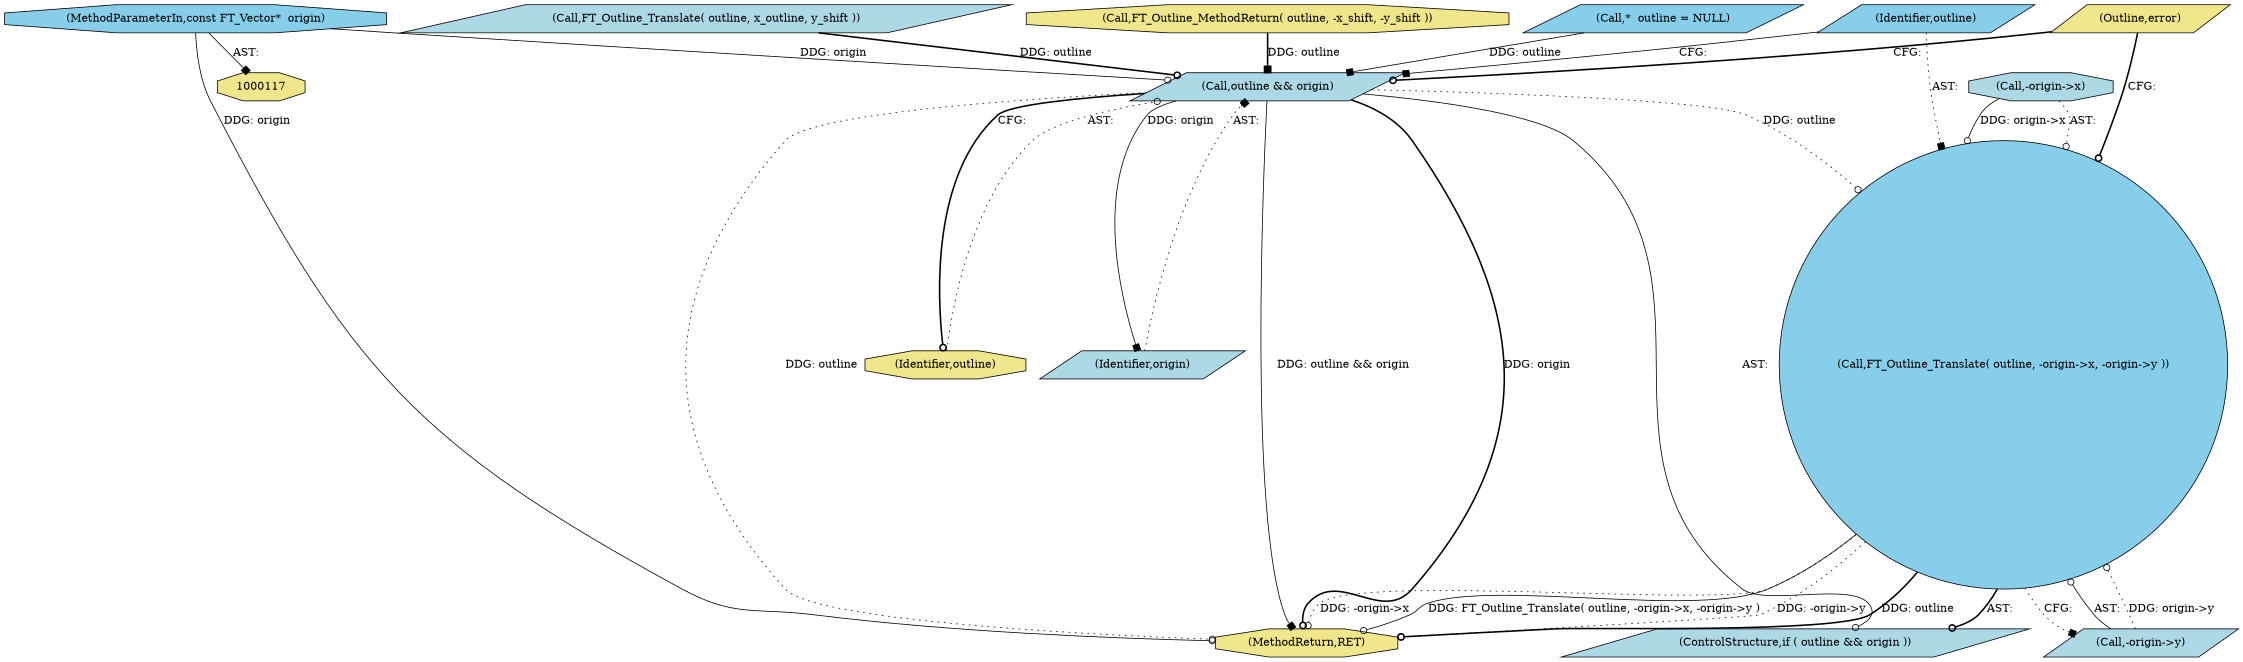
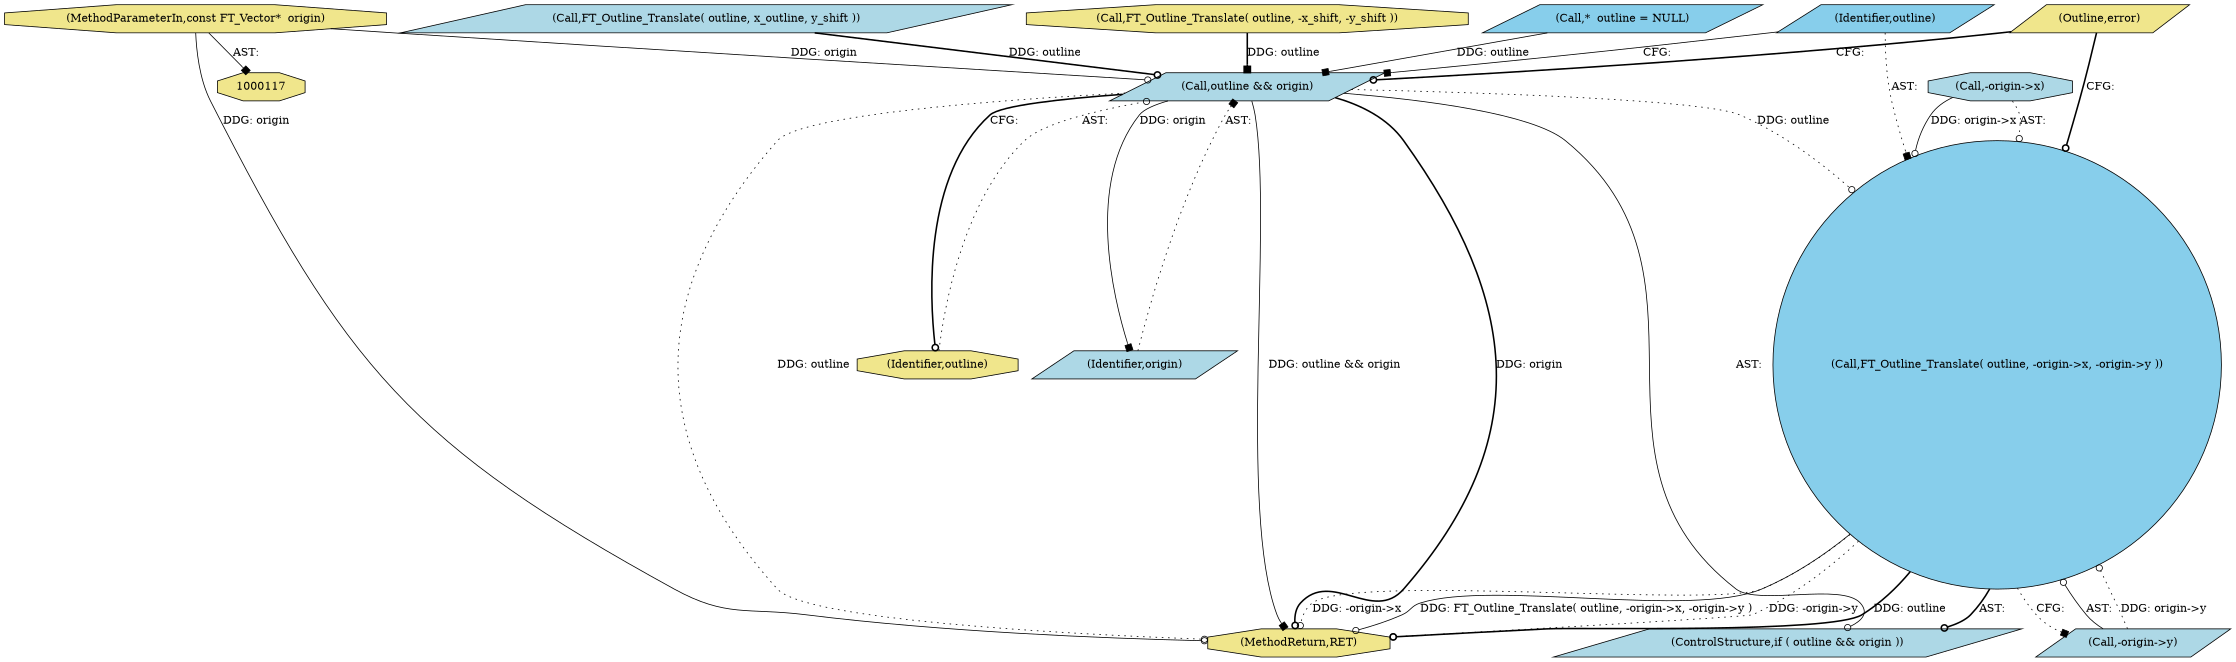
(196, 19) -> (196, 19)
(1268, 19) -> (1247, 19)
